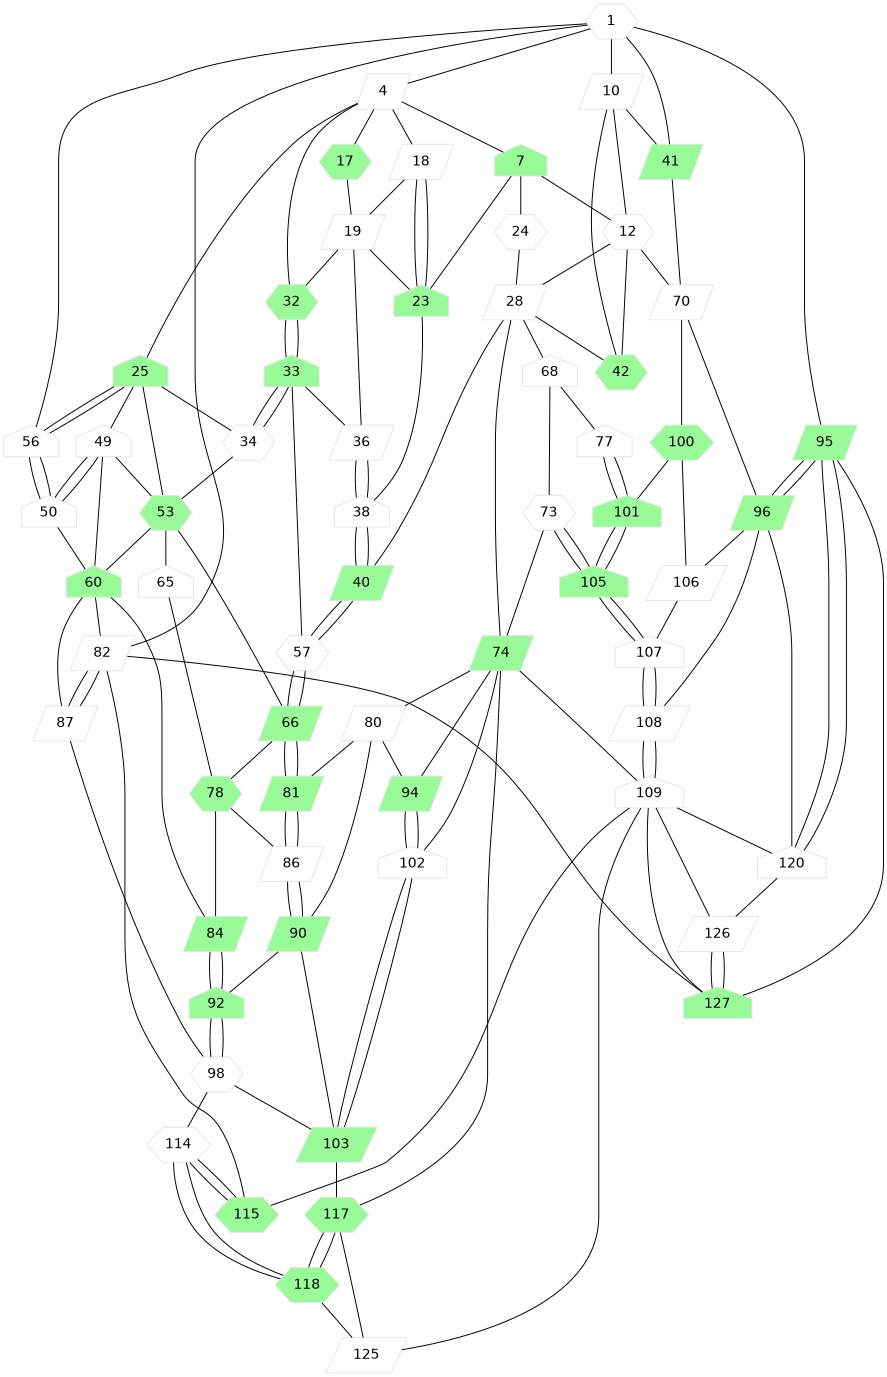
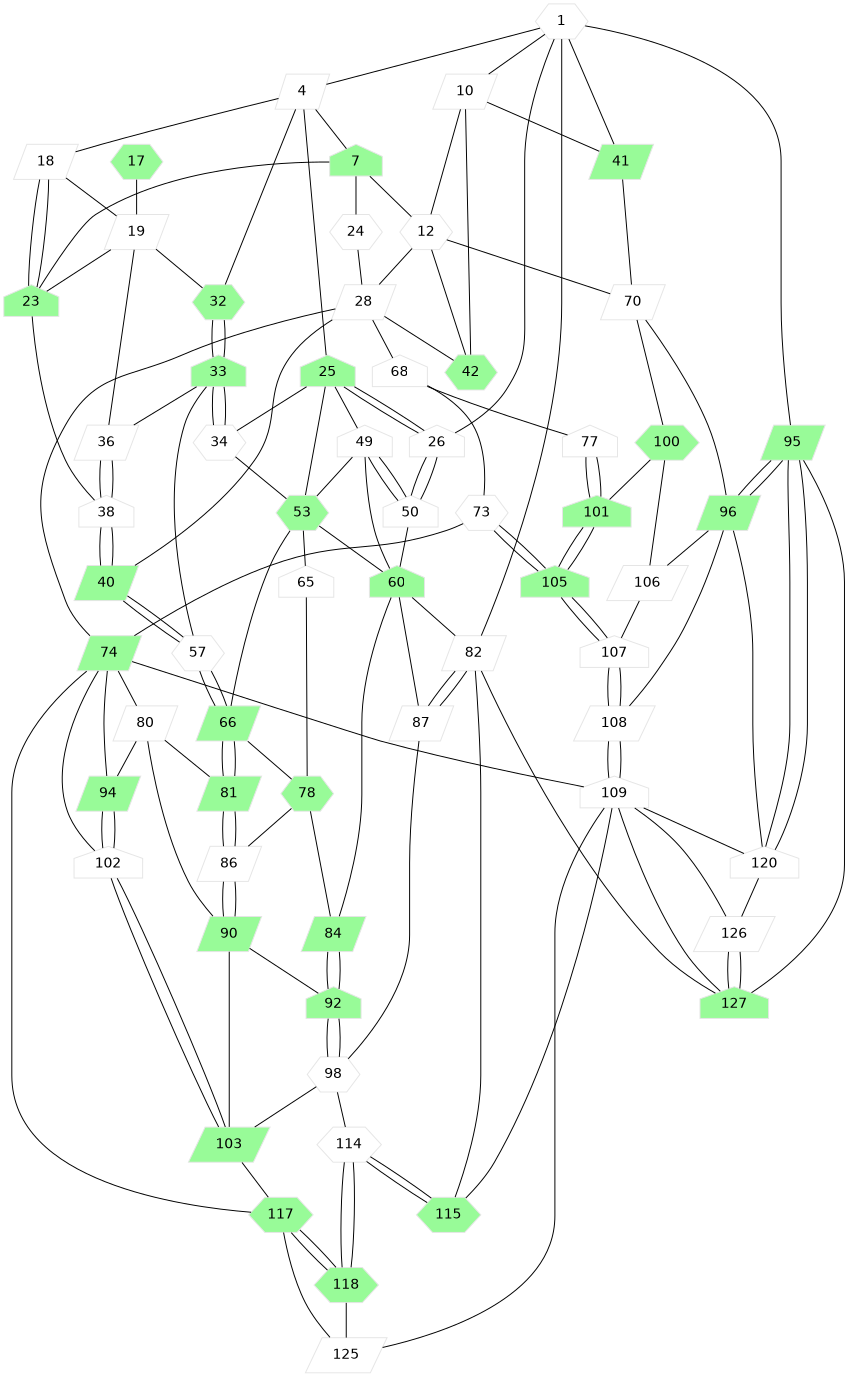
(364, 127) -> none
(31, 443) -> (437, 443)
